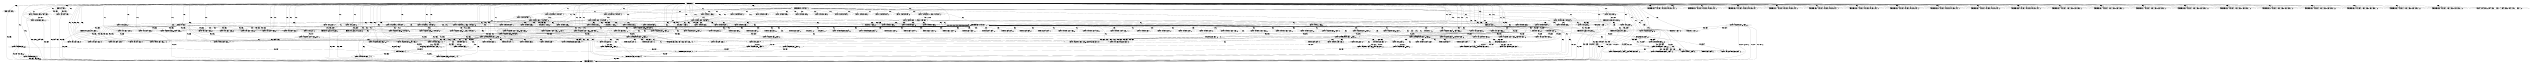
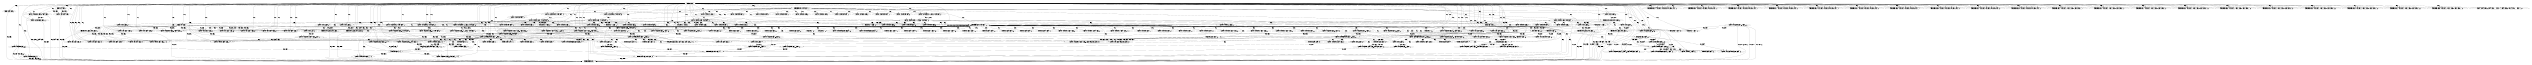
(363, 28) -> (360, 28)
